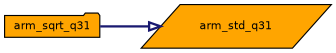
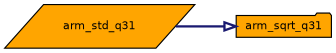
(125, 26) -> (200, 26)
